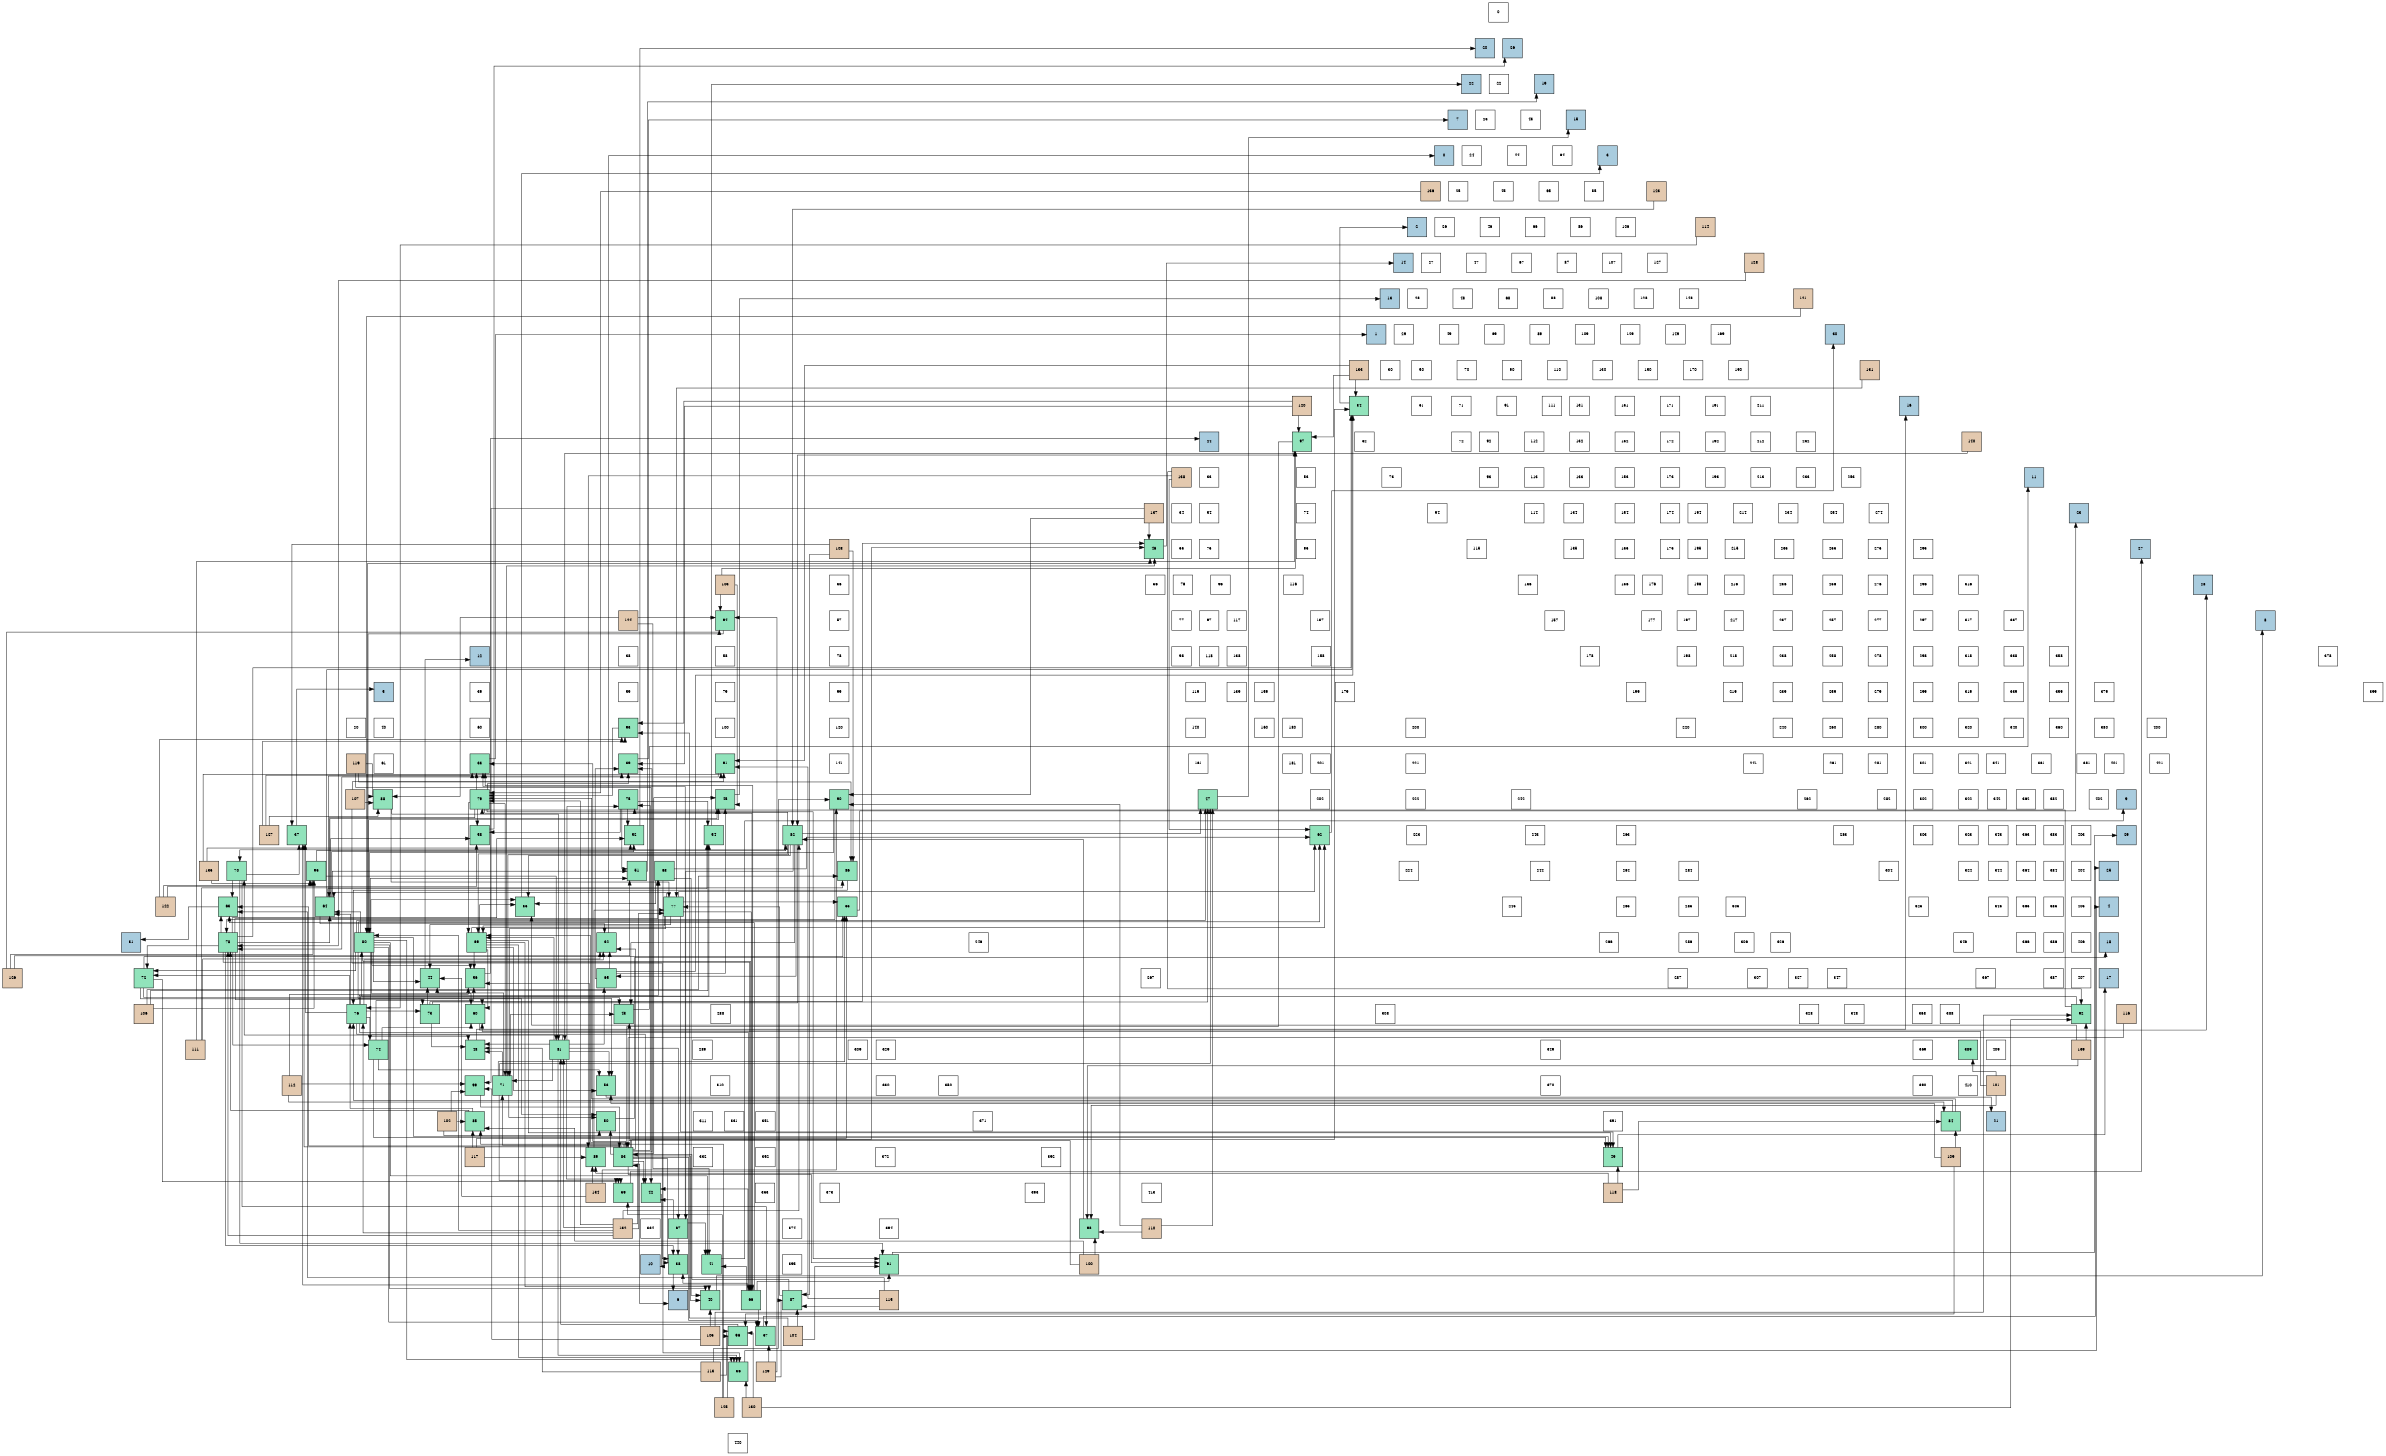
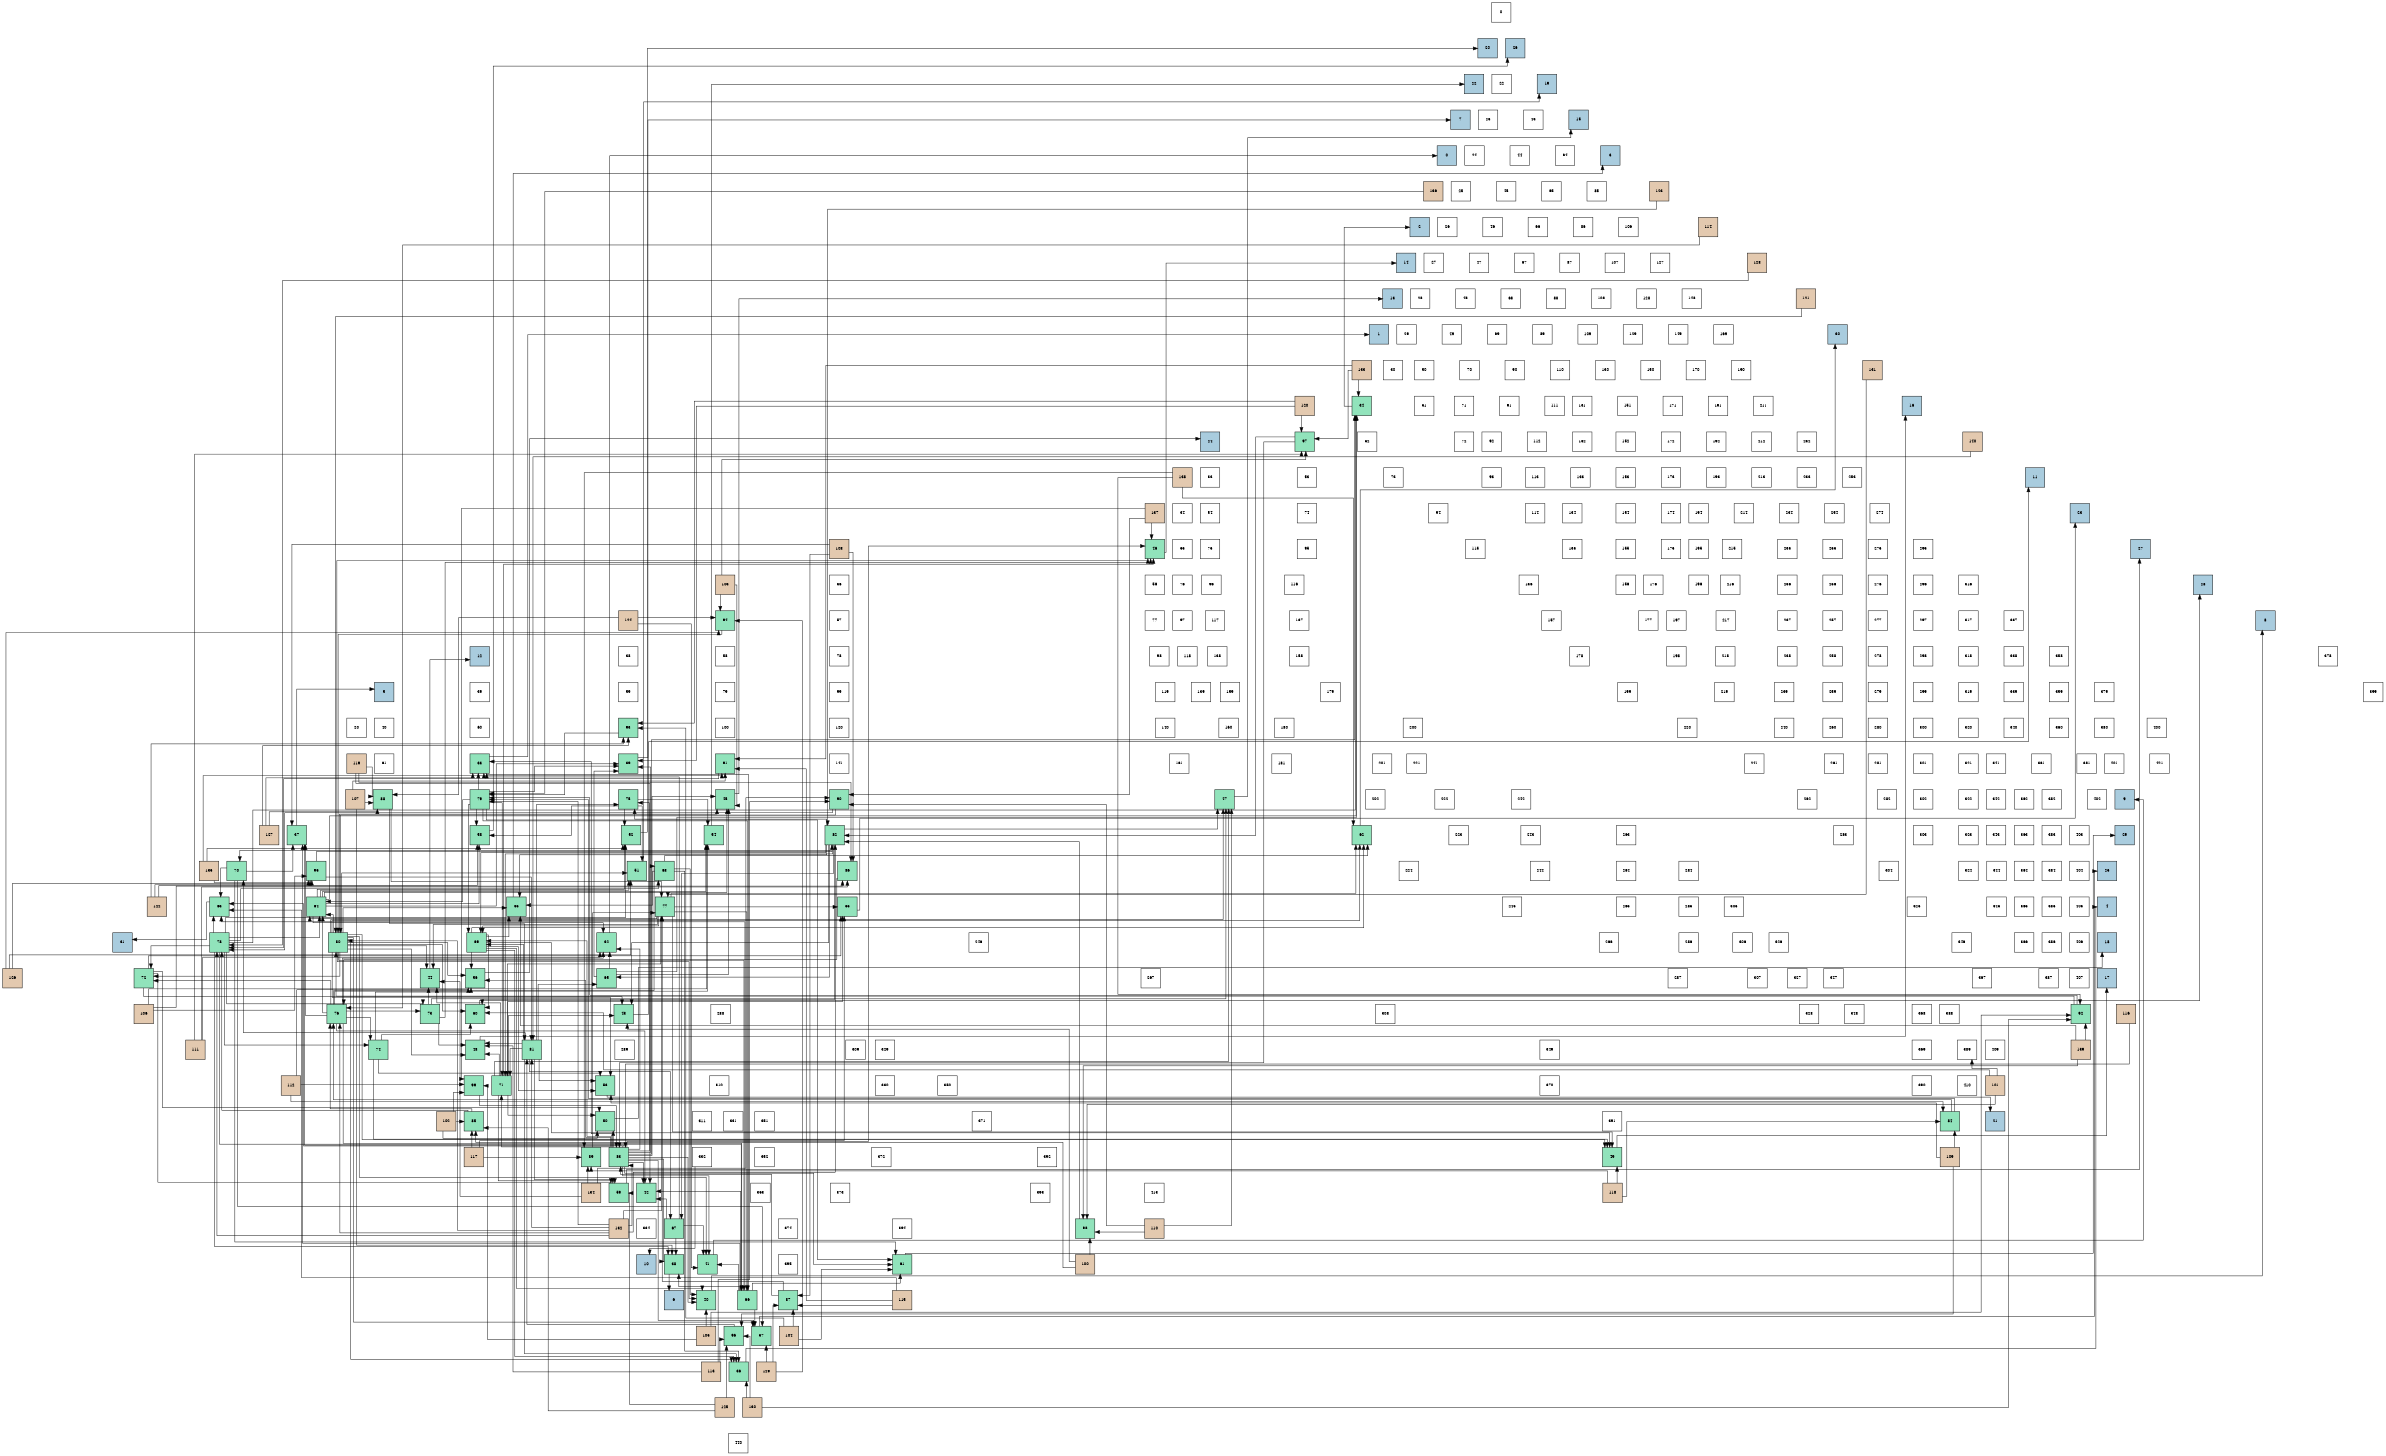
(1968, 1050) -> (1967, 1050)
(661, 1230) -> (695, 1234)
(640, 1238) -> (709, 1178)
